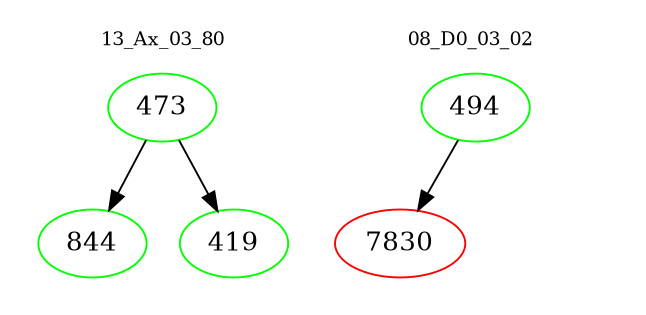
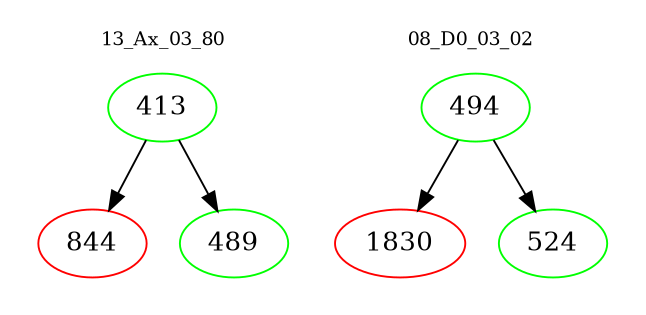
(162, 108) -> (162, 108)
(92, 243) -> (92, 243)
(234, 243) -> (234, 243)
(400, 243) -> (400, 243)
none -> (553, 243)
